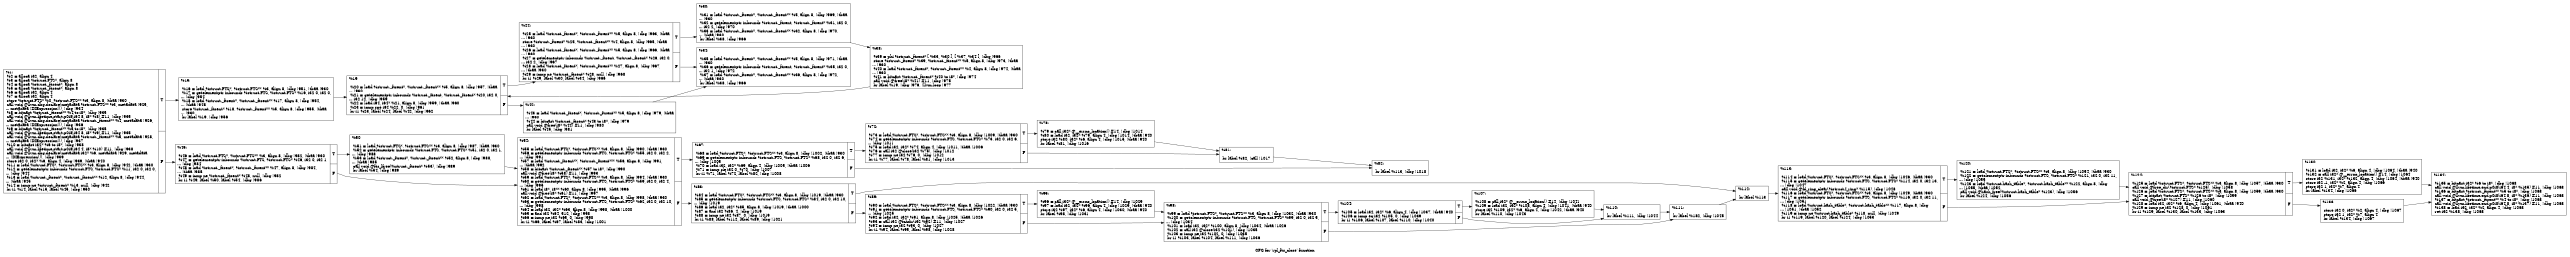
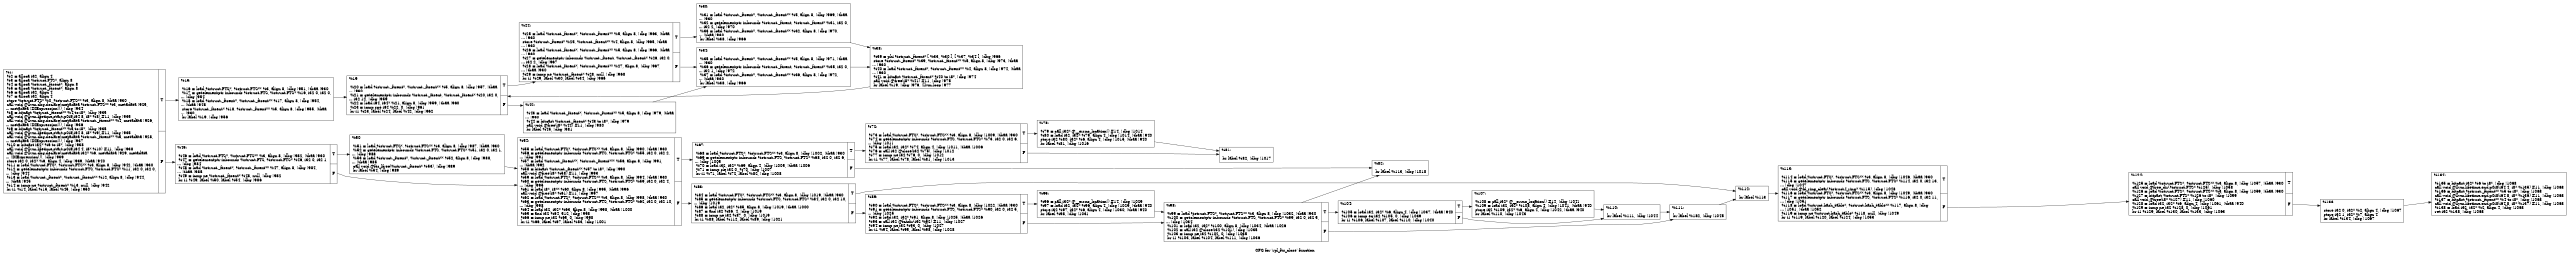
none -> (859, 67)
(1246, 159) -> (1246, 159)
(1321, 161) -> (1339, 189)
(2362, 177) -> none
(2038, 180) -> none
